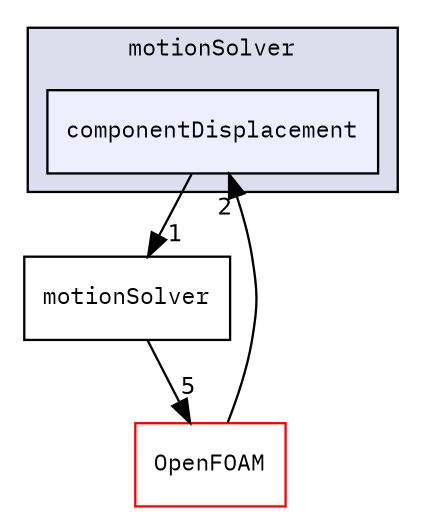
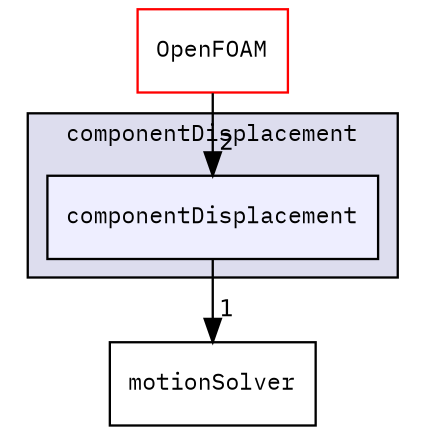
(213, 50) -> (213, 135)
(163, 371) -> none
